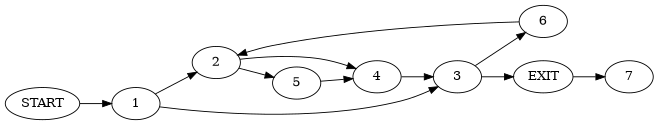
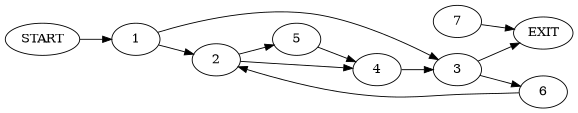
(584, 77) -> (493, 26)
